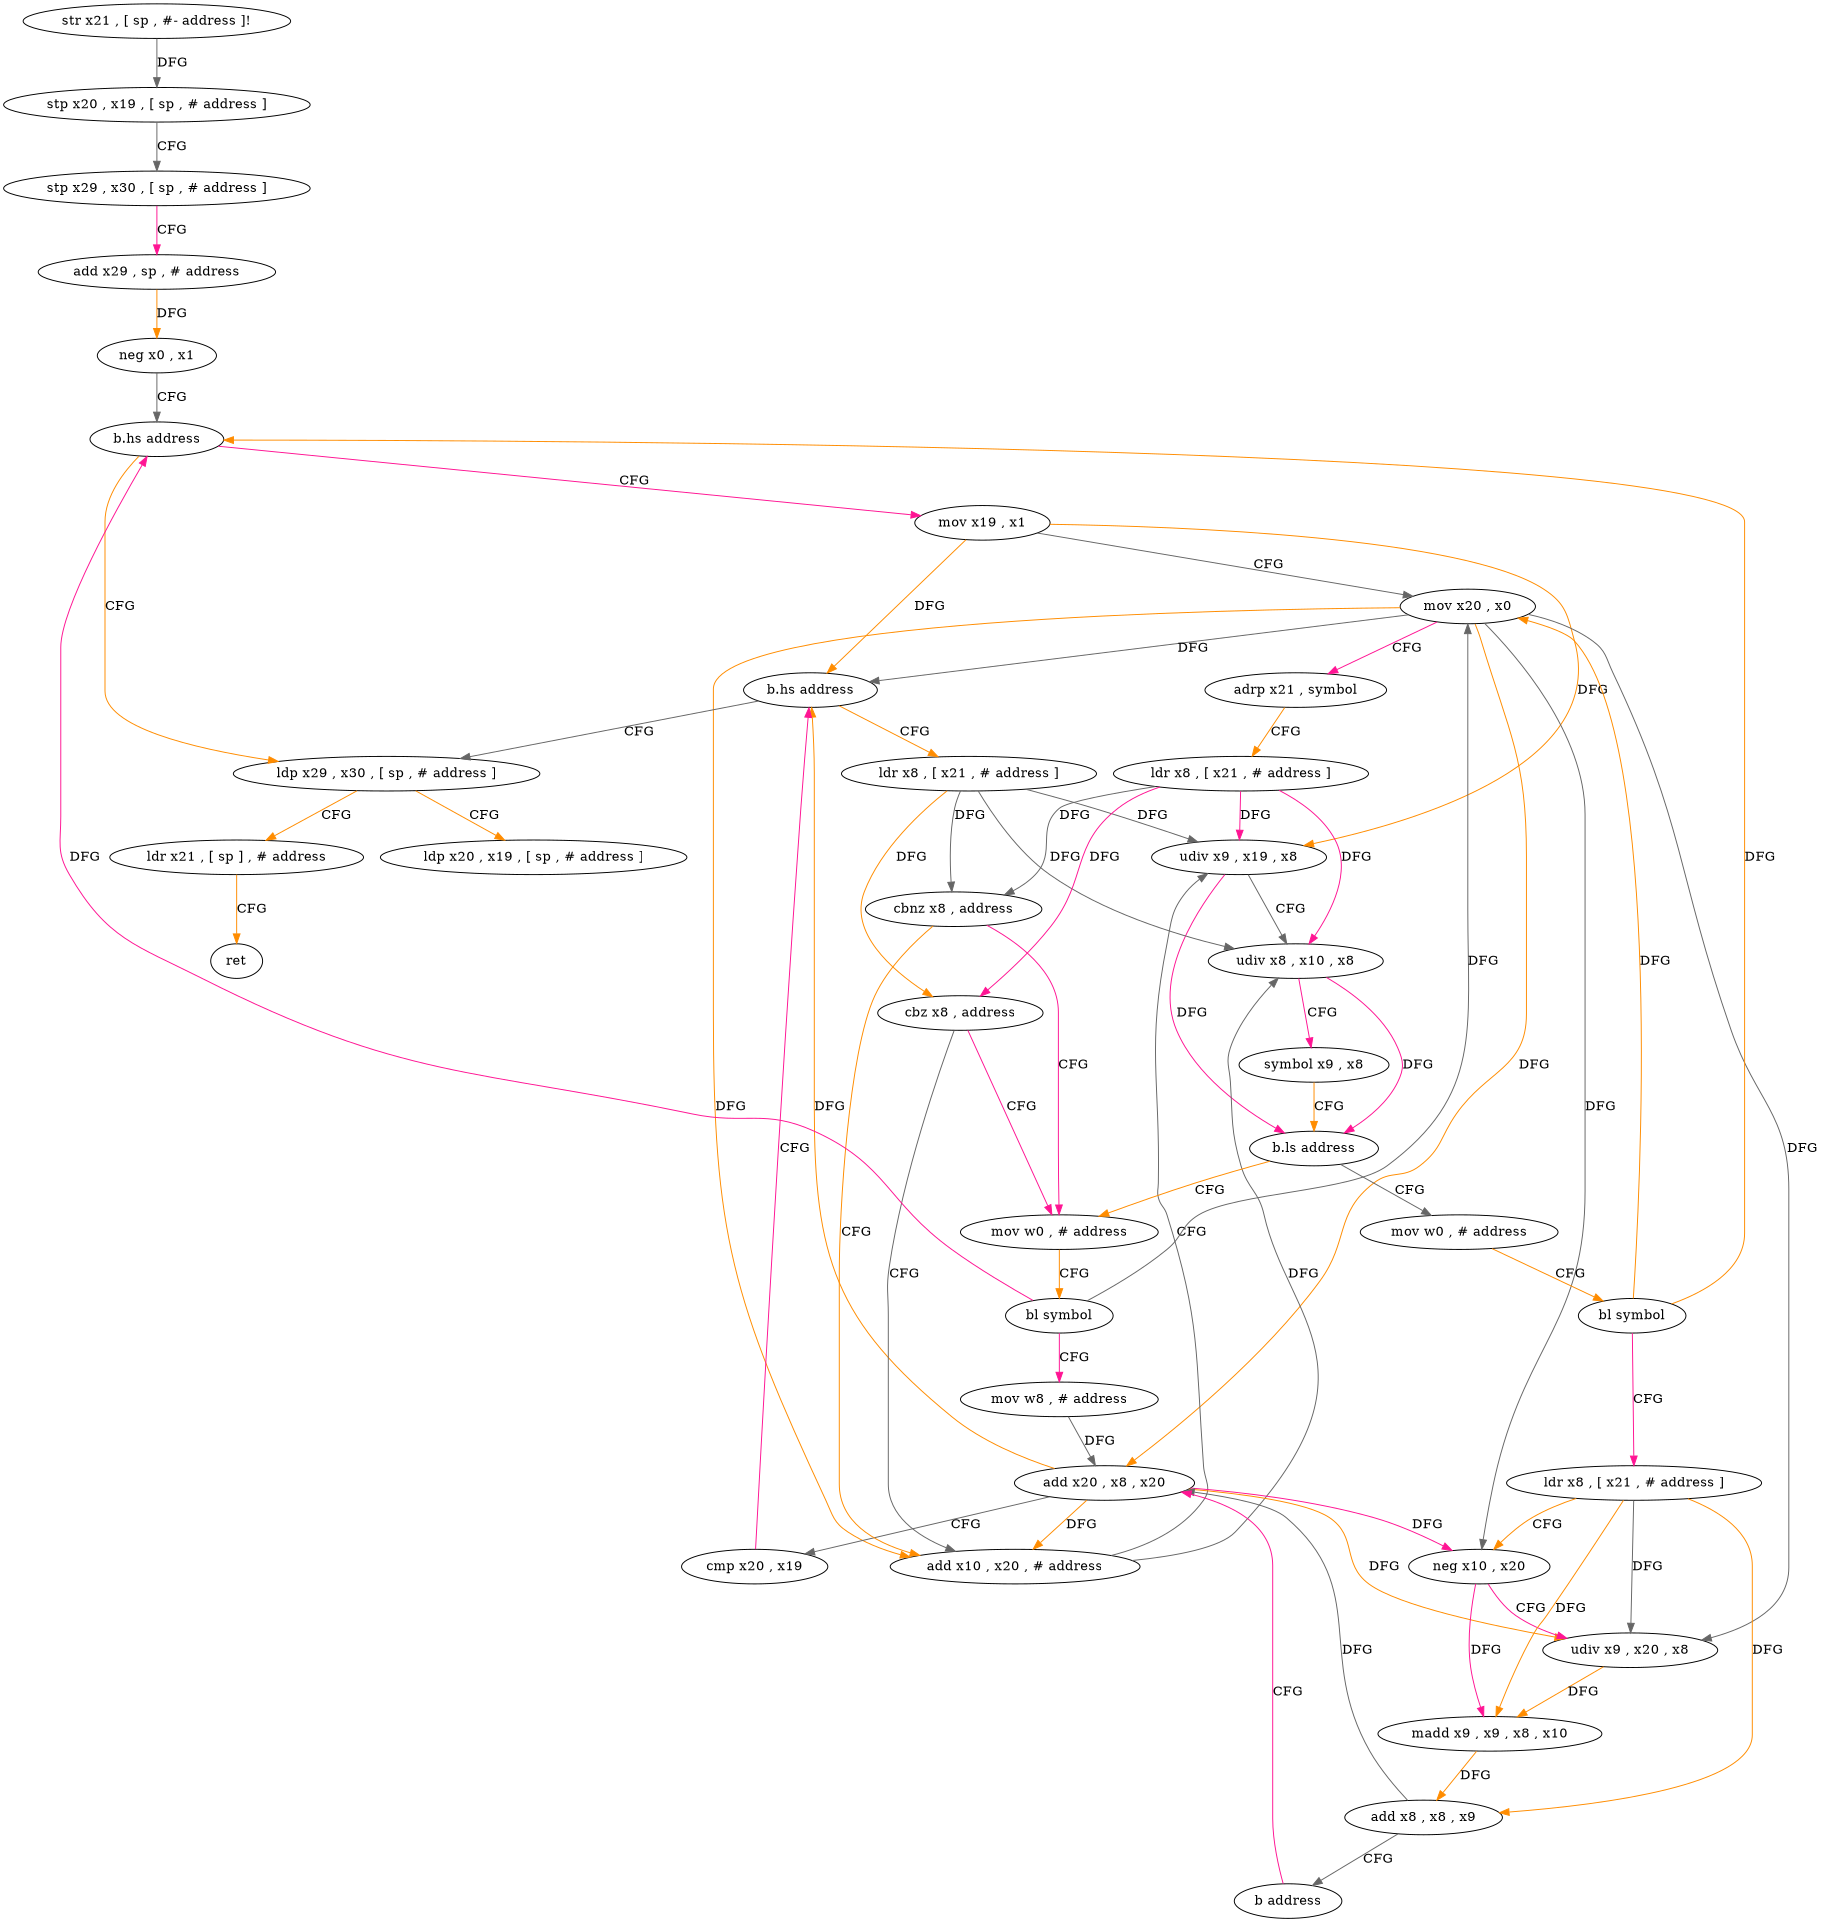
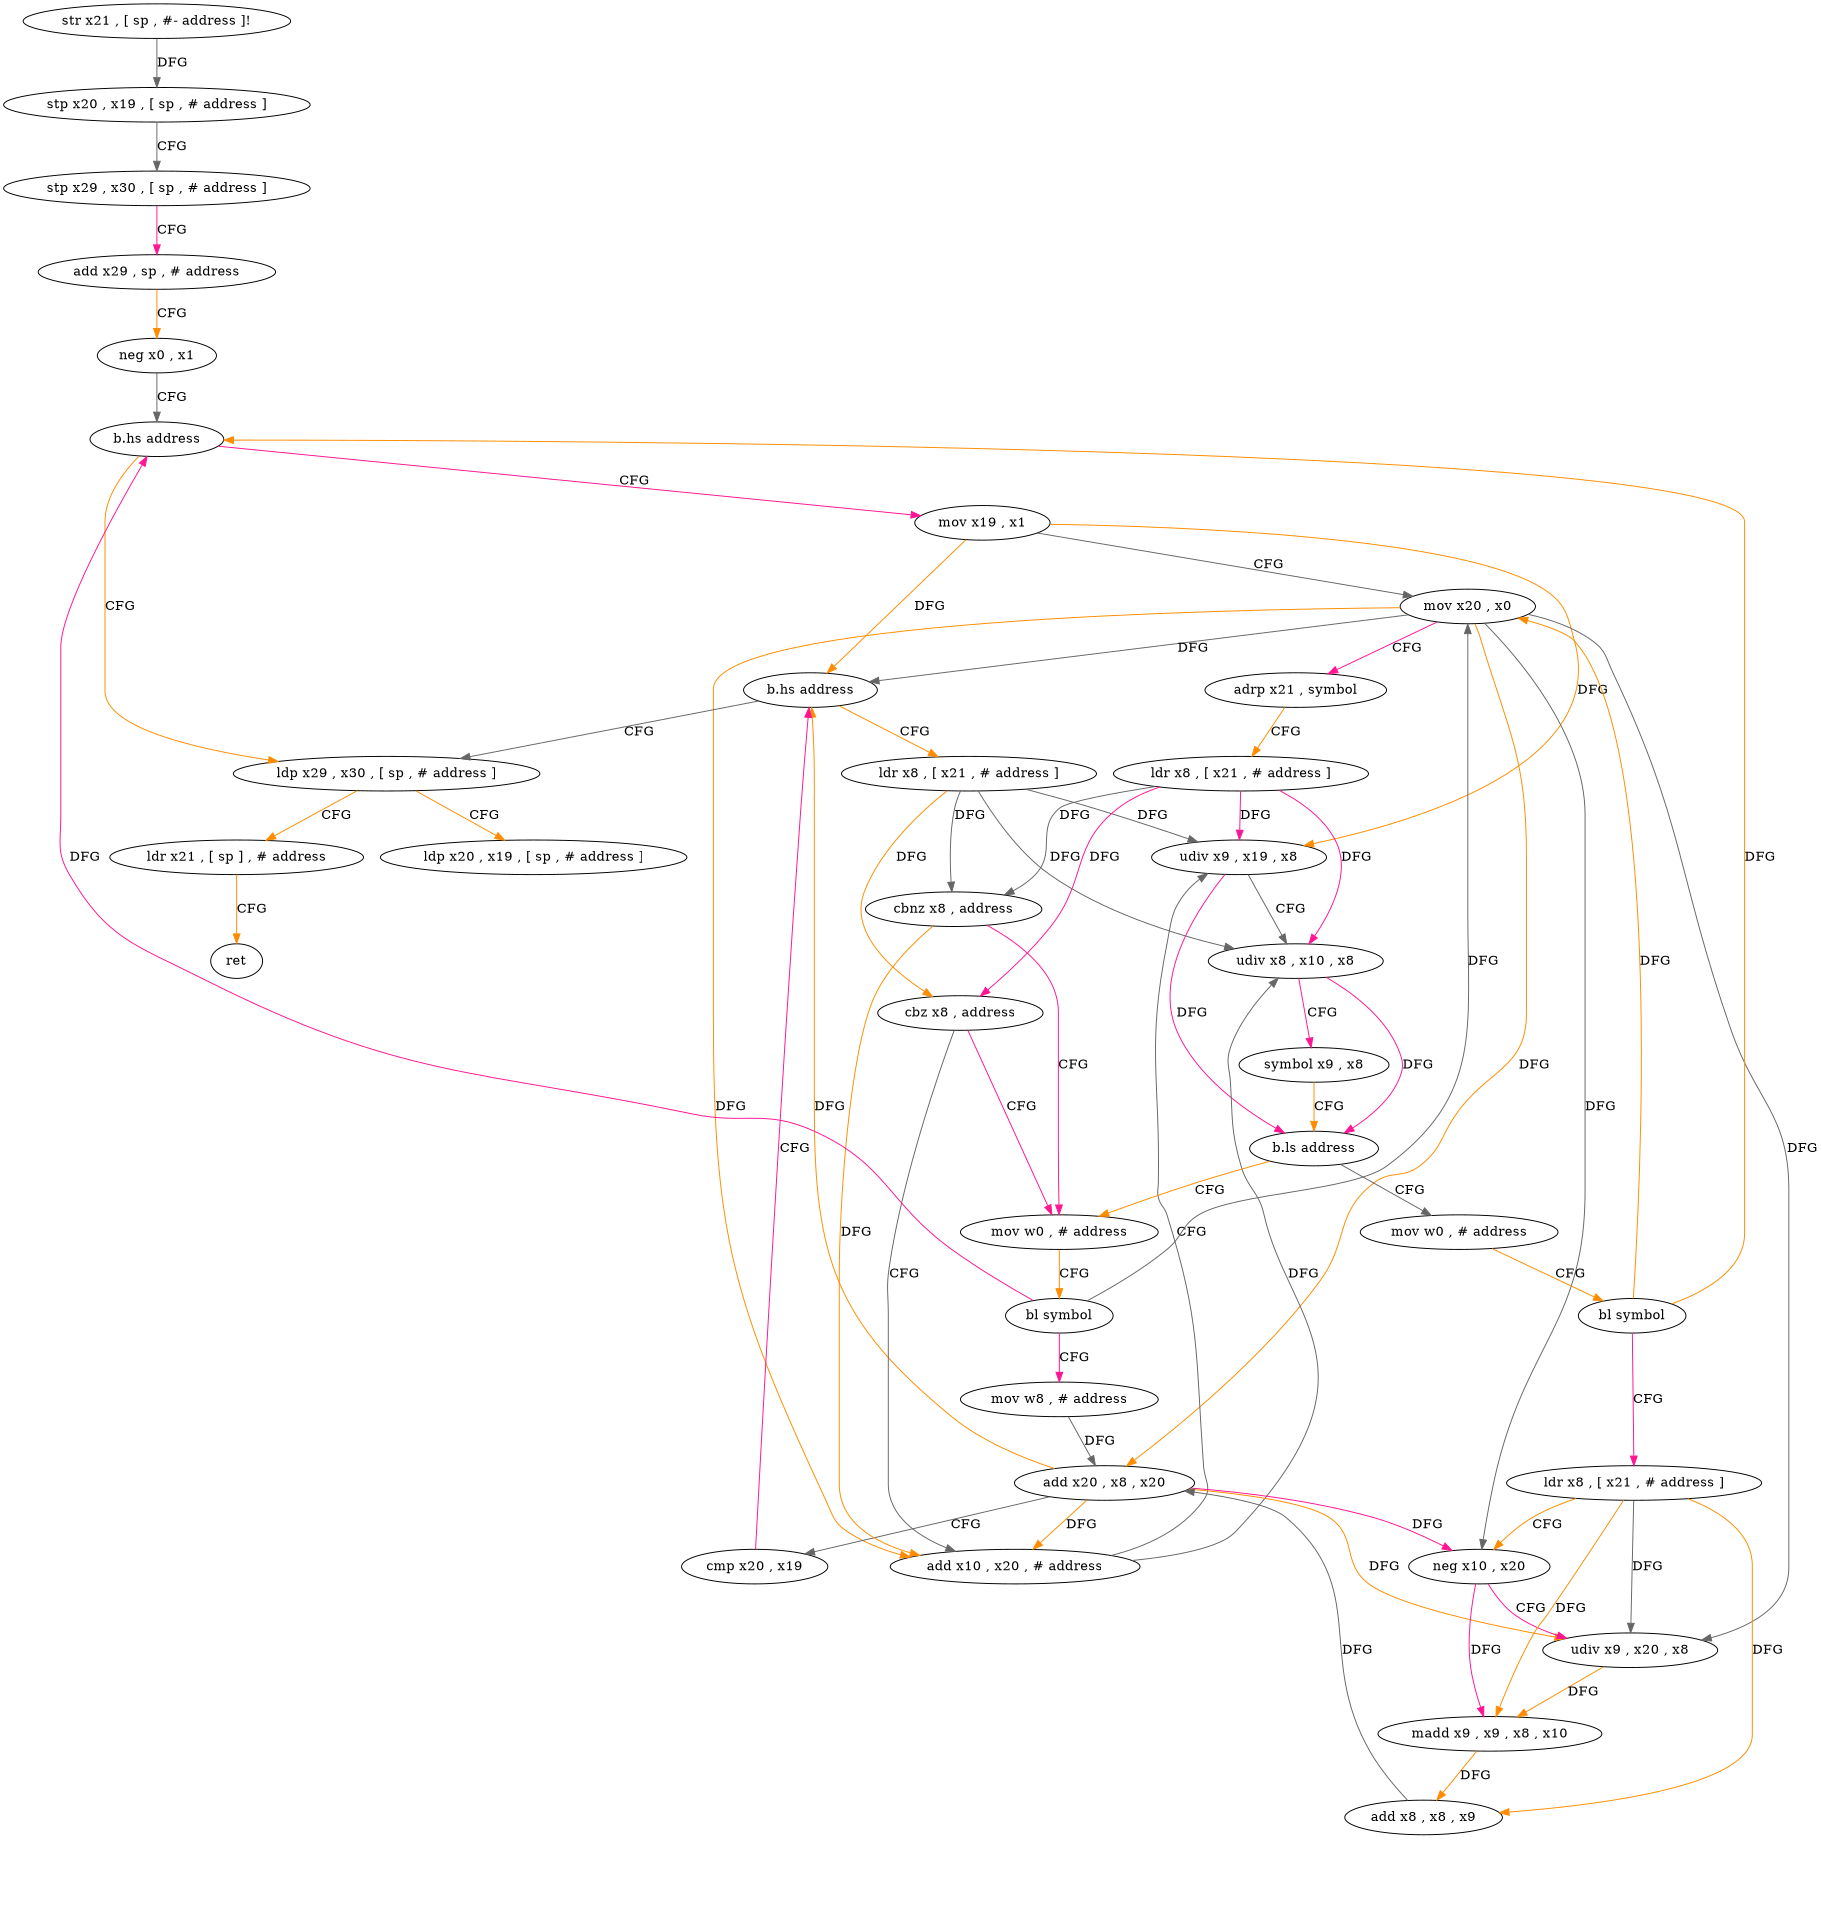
(172, 314) -> (172, 314)
(857, 1232) -> (857, 1232)
(1288, 1901) -> none
